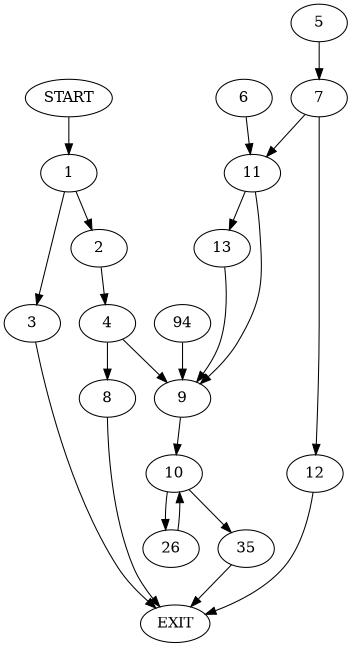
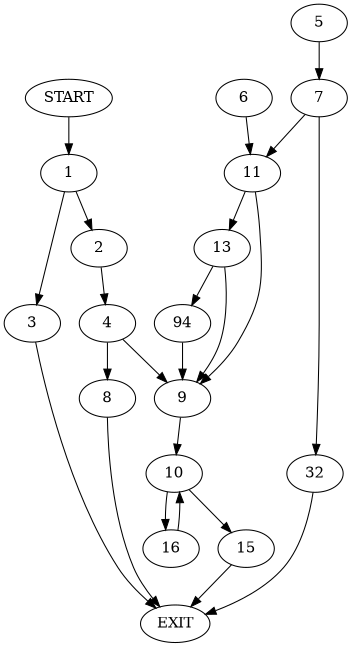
none -> (205, 281)
(315, 474) -> (315, 474)
(171, 549) -> (171, 549)
(246, 549) -> (246, 549)
